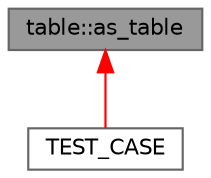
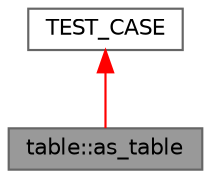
(105, 100) -> (105, 100)
